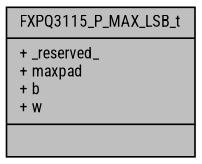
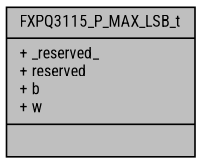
(52, 72) -> (54, 72)
